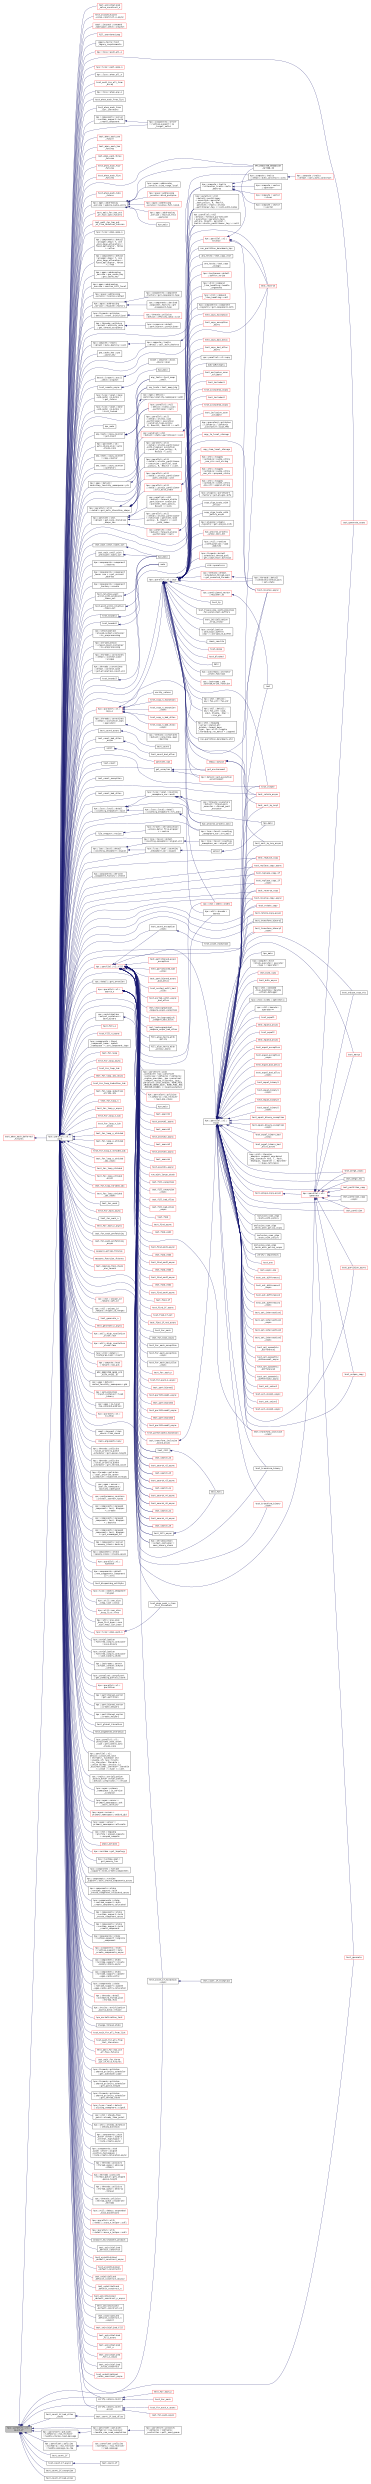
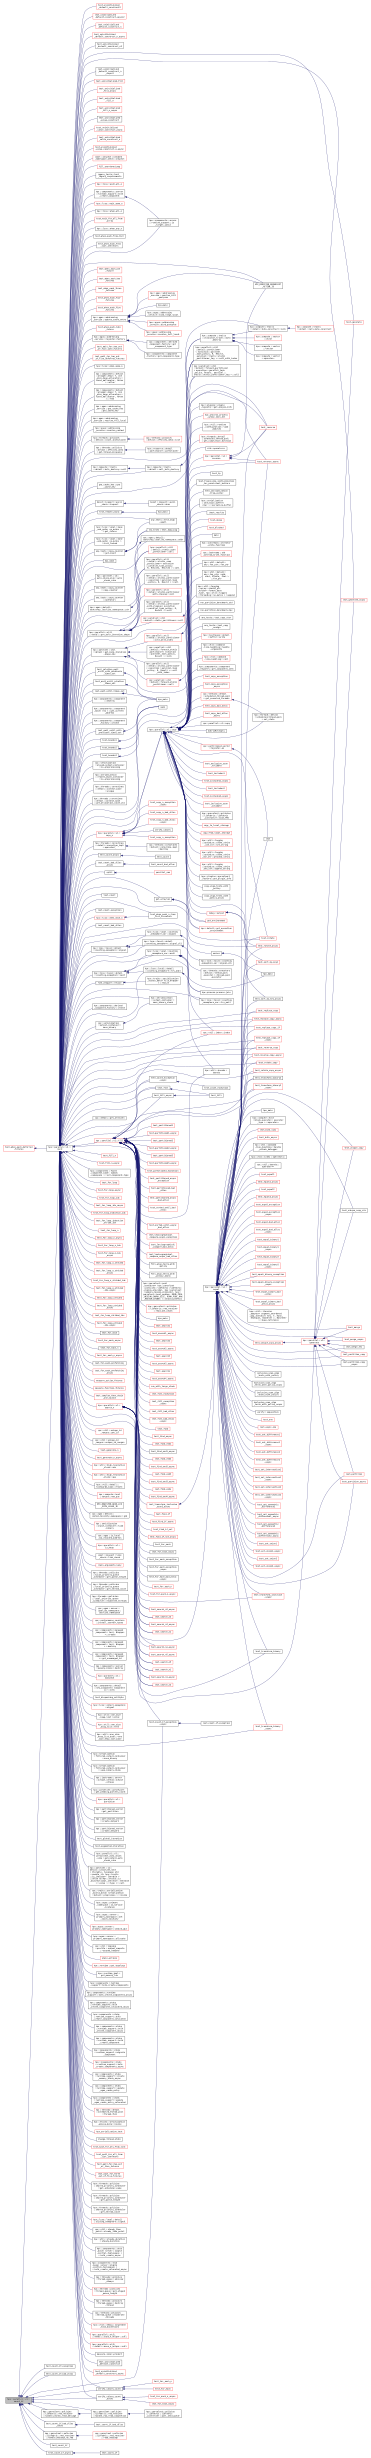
(163, 1247) -> (163, 1452)
(110, 1553) -> none
(110, 2240) -> (110, 2354)
